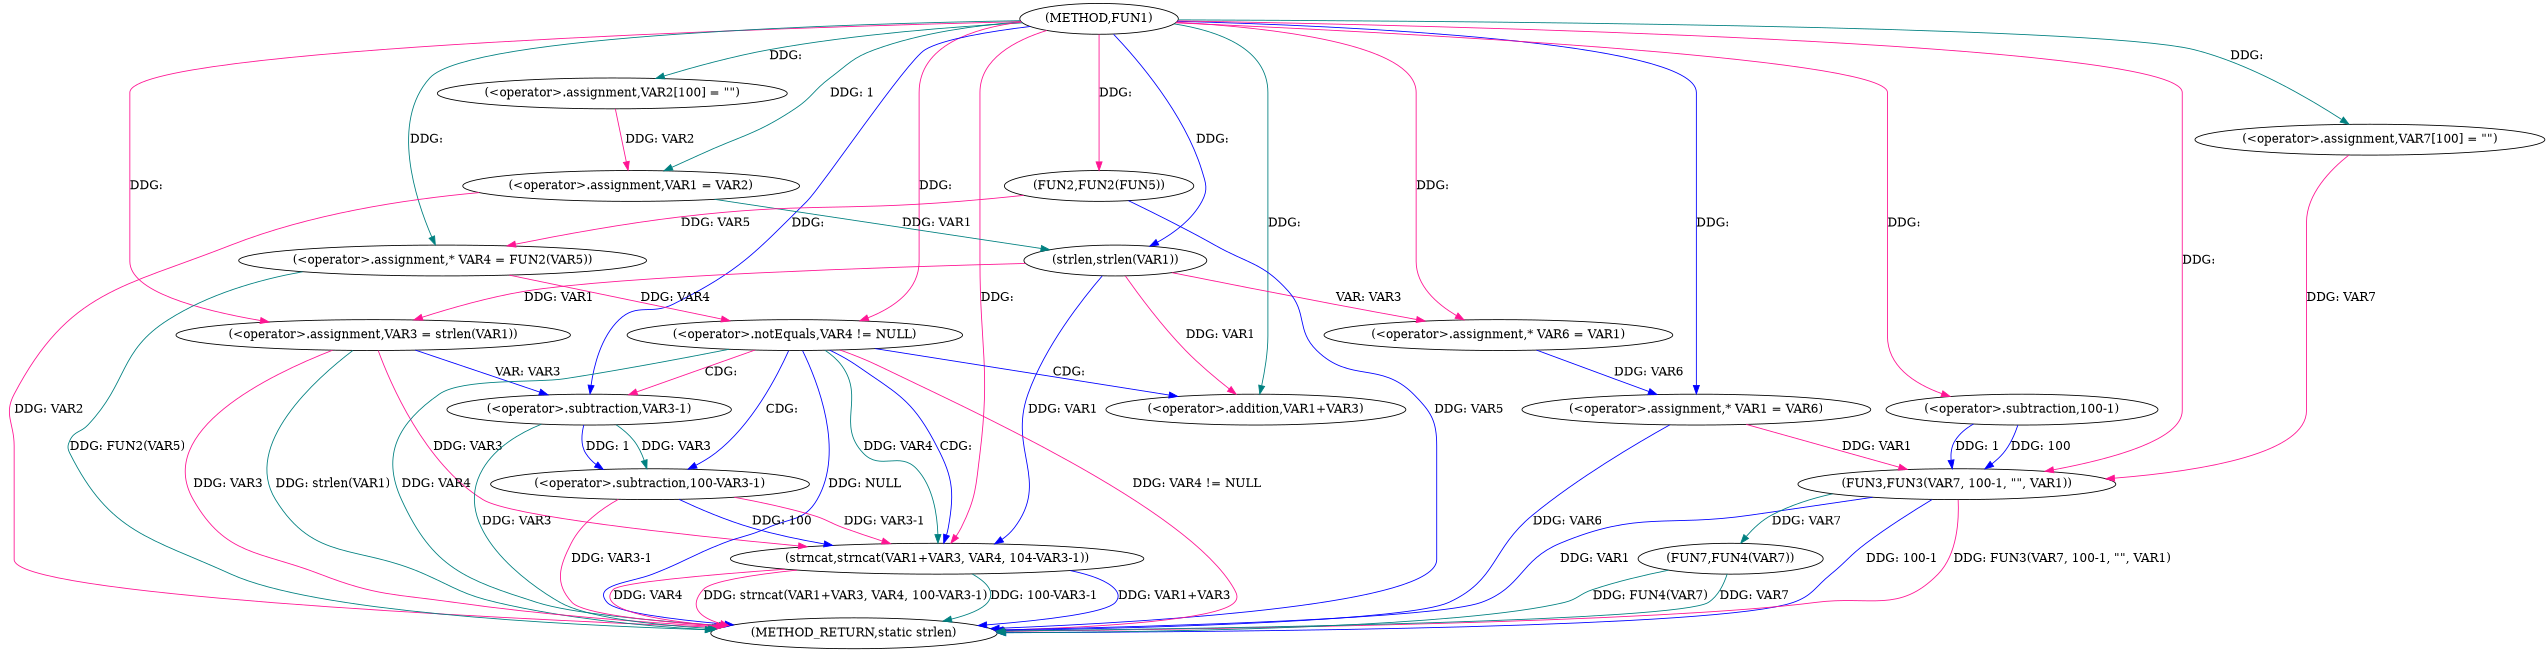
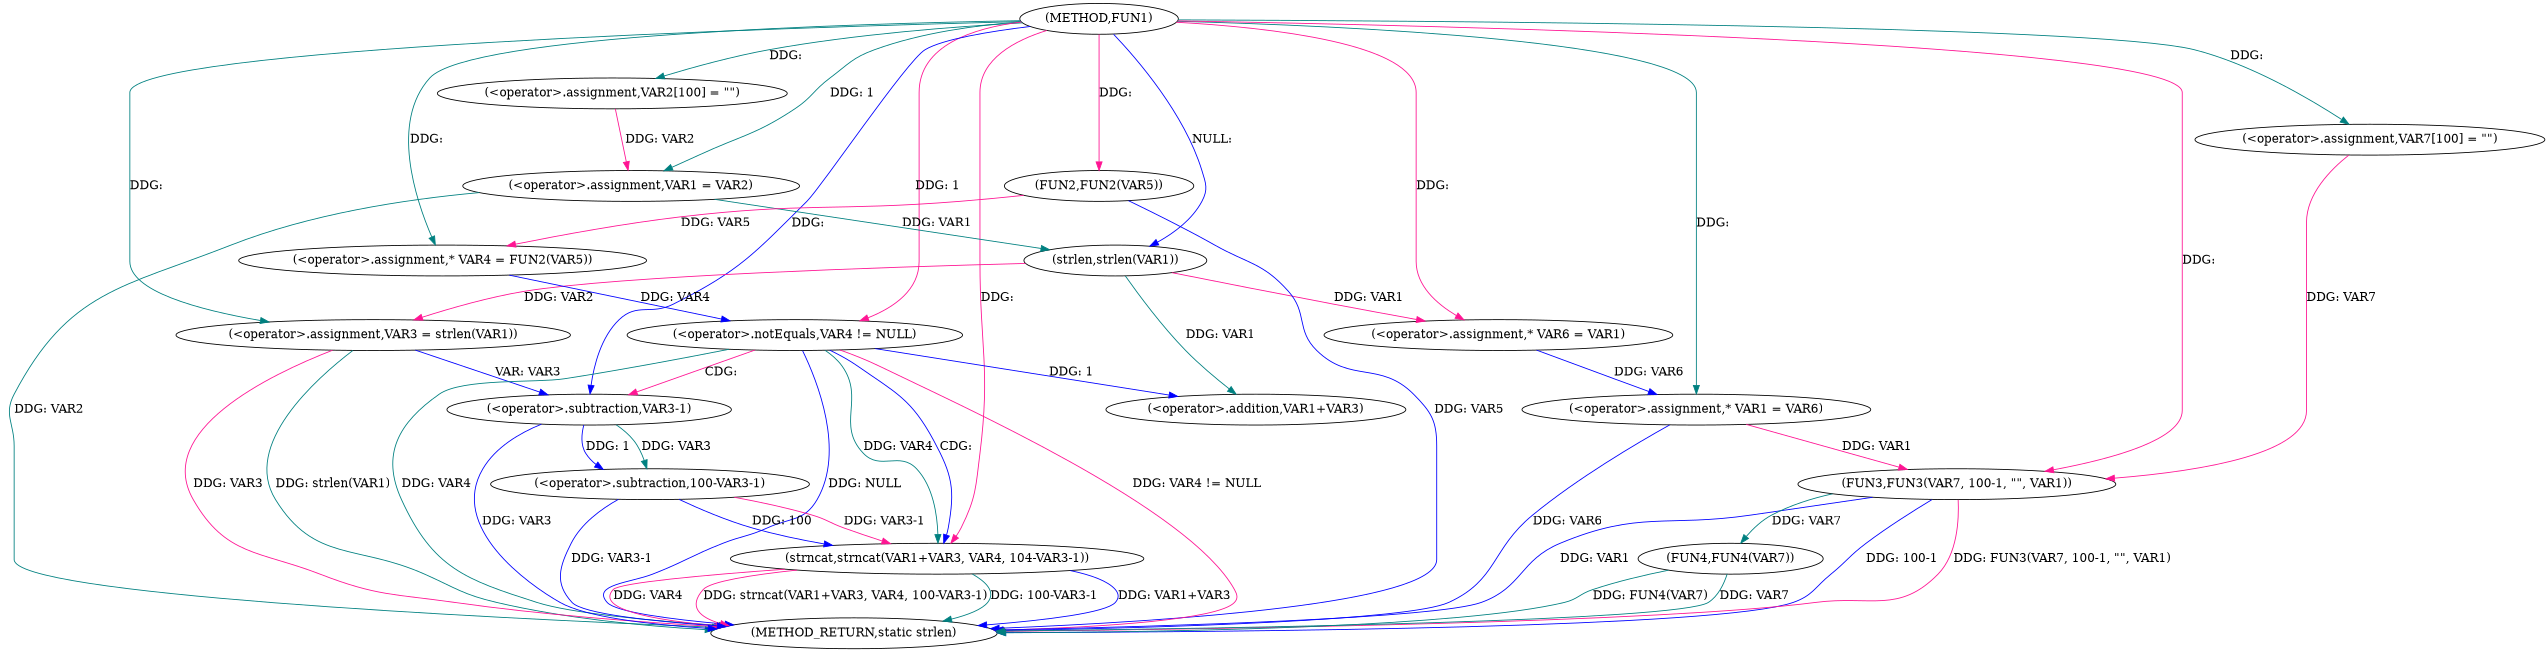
(413, 48) -> (413, 48)
(1608, 55) -> (1588, 51)
(1214, 140) -> (1214, 140)
(1268, 176) -> none
(937, 186) -> (937, 186)
(1099, 186) -> (1099, 186)
(615, 297) -> (615, 297)
(559, 298) -> (559, 298)
(1369, 298) -> (1369, 298)
(1173, 337) -> (1173, 337)
(1071, 372) -> (1071, 372)
(1026, 401) -> none
(2022, 410) -> none
(751, 416) -> none
(548, 516) -> none
(1731, 559) -> (1731, 559)
(19, 563) -> (19, 563)
(211, 566) -> none
(521, 575) -> (521, 575)
(569, 599) -> (569, 599)
